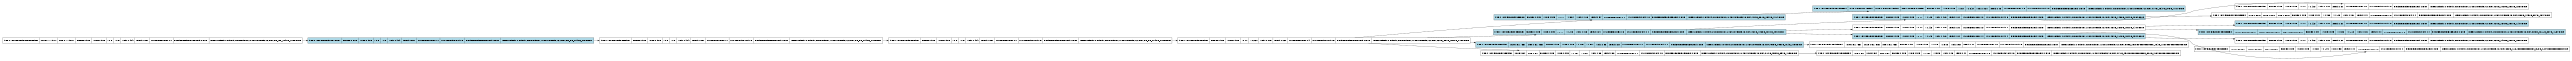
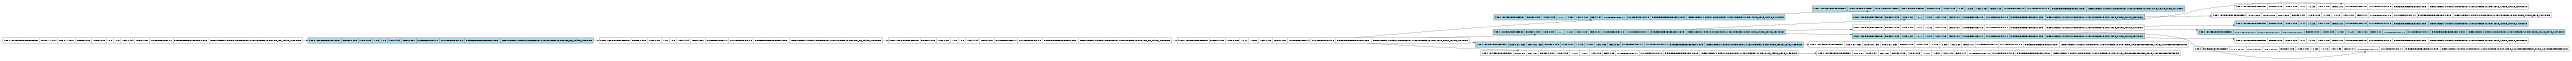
(350, 40) -> (350, 40)
